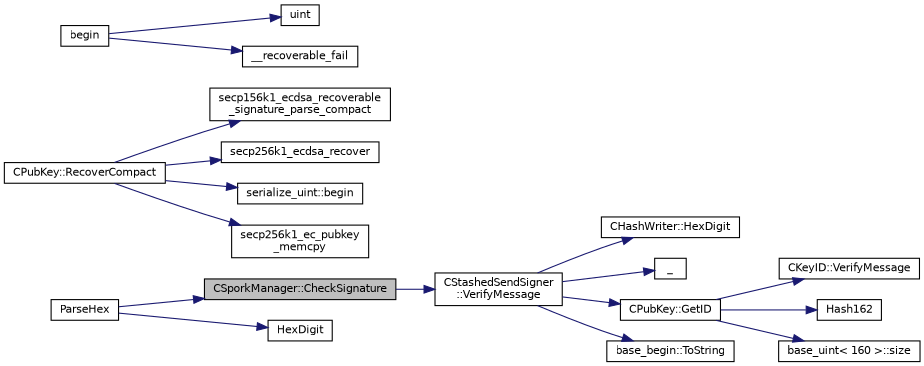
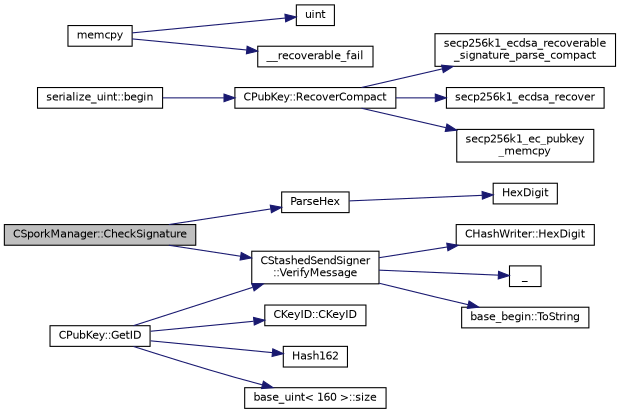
(85, 36) -> (100, 36)
(300, 104) -> (525, 50)
(196, 184) -> (193, 98)
(849, 269) -> (315, 315)
(586, 300) -> (193, 306)
(156, 303) -> (220, 217)
